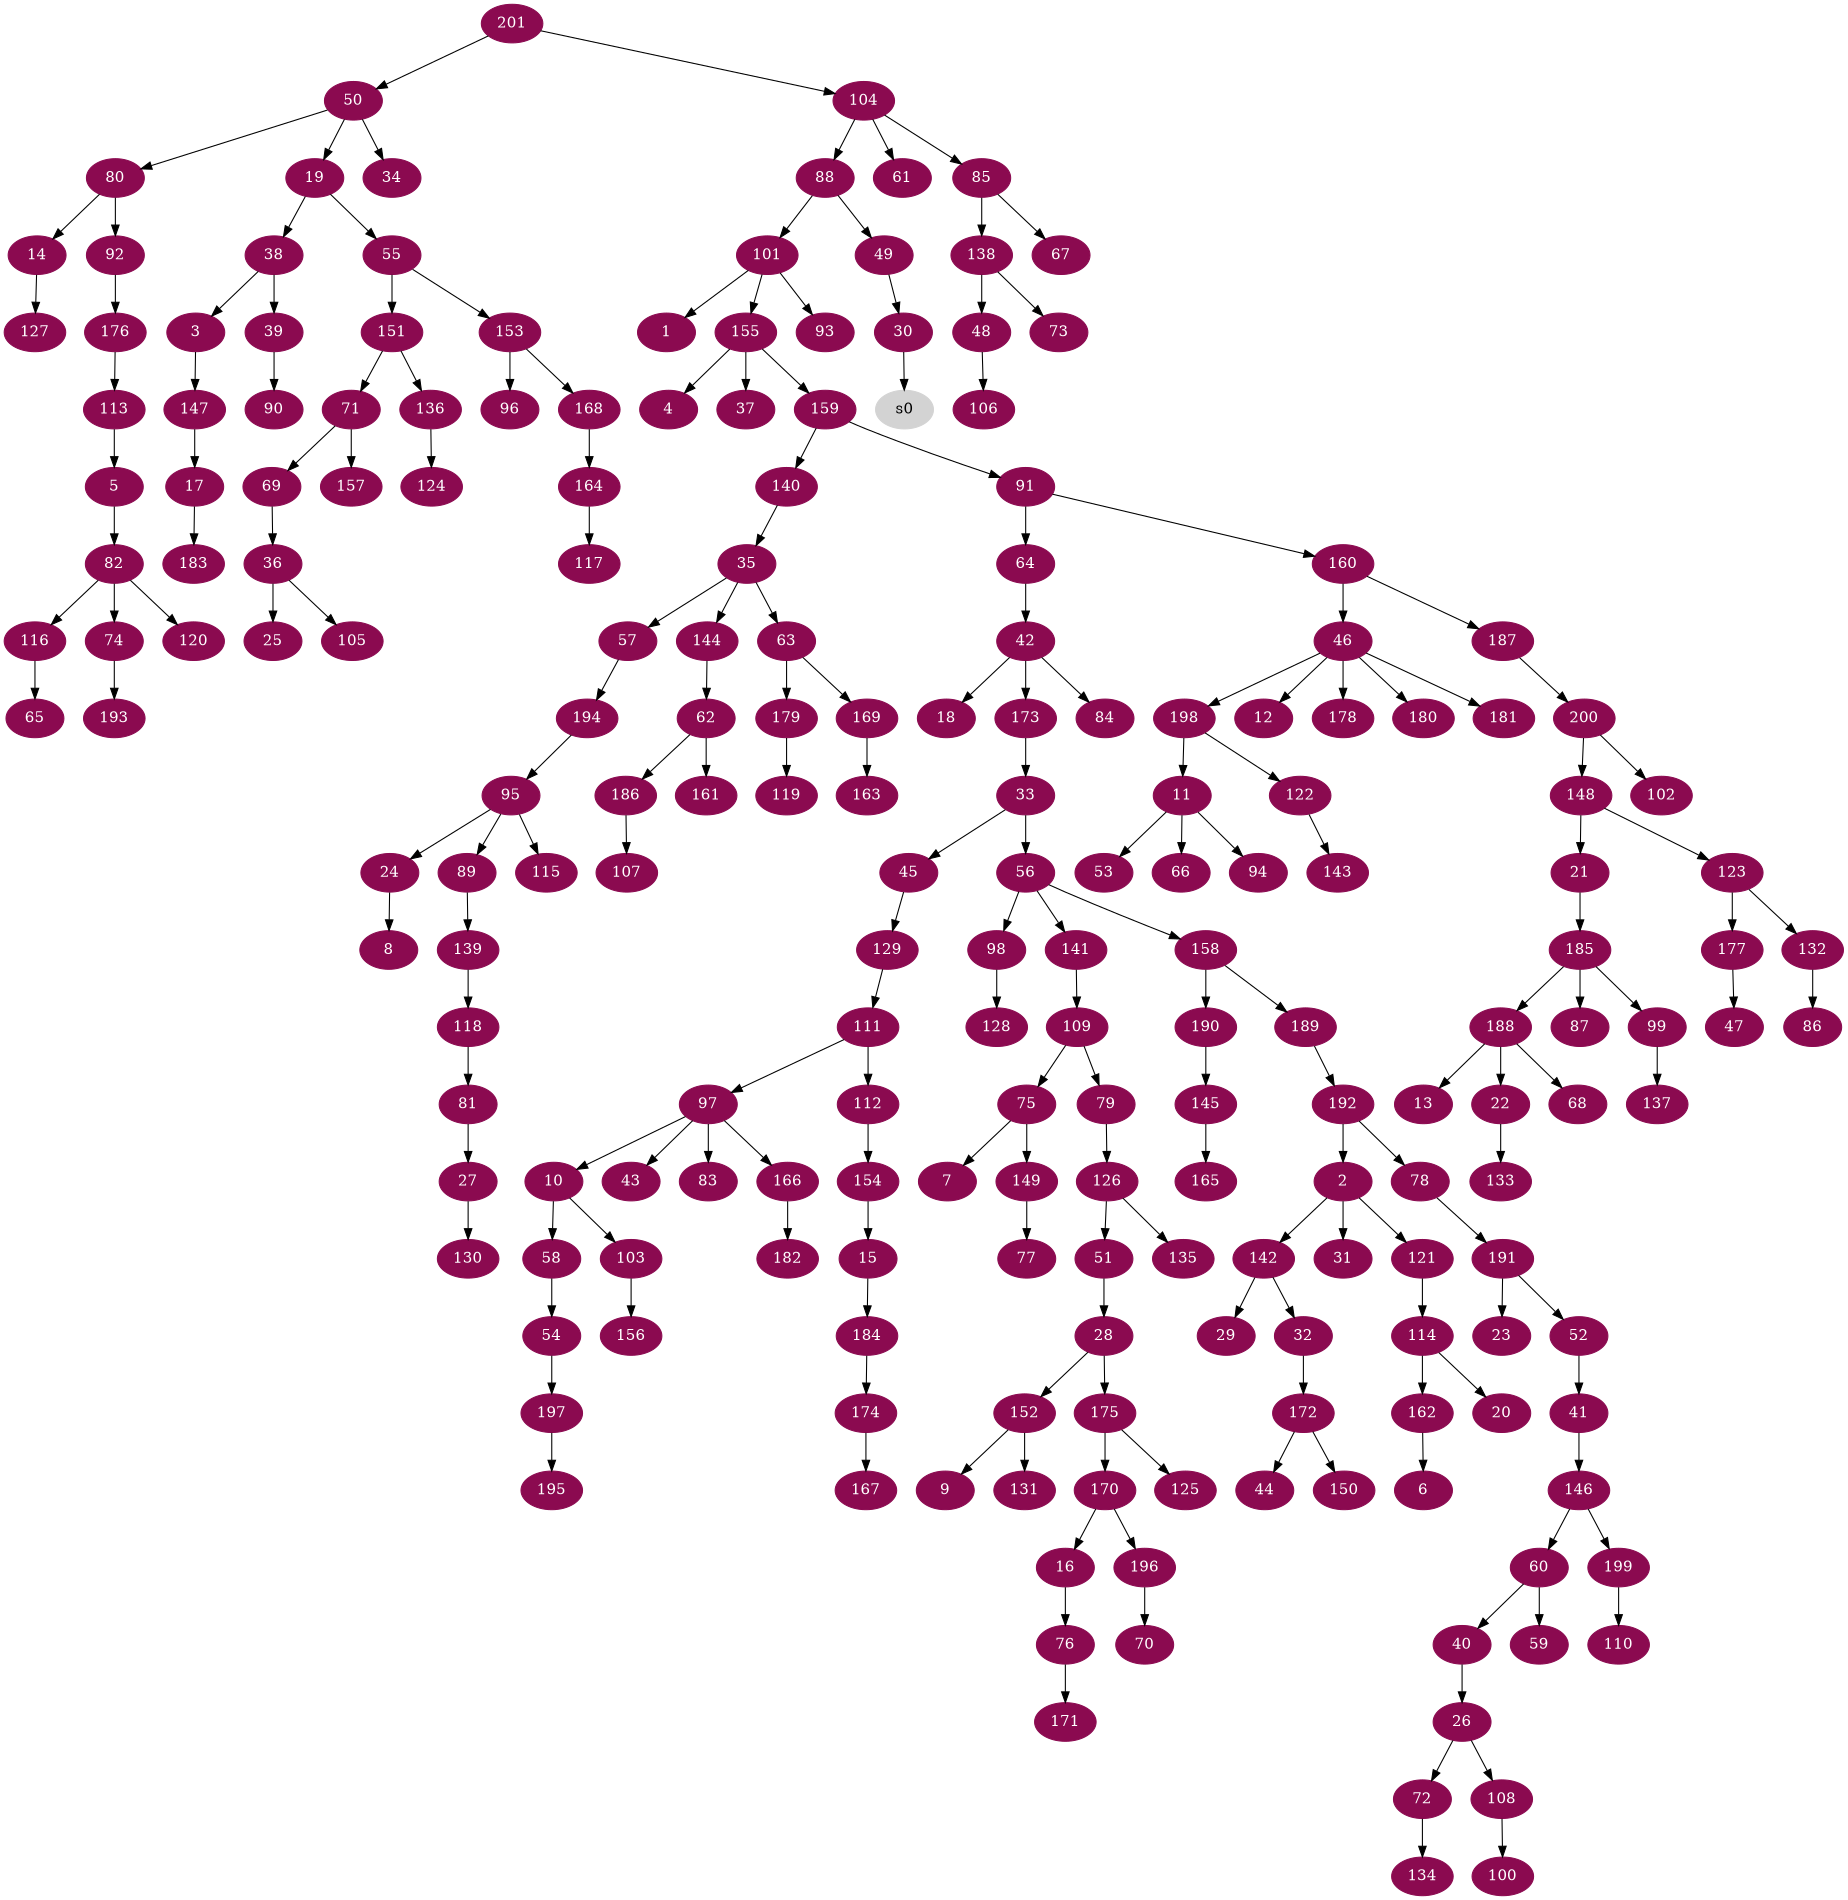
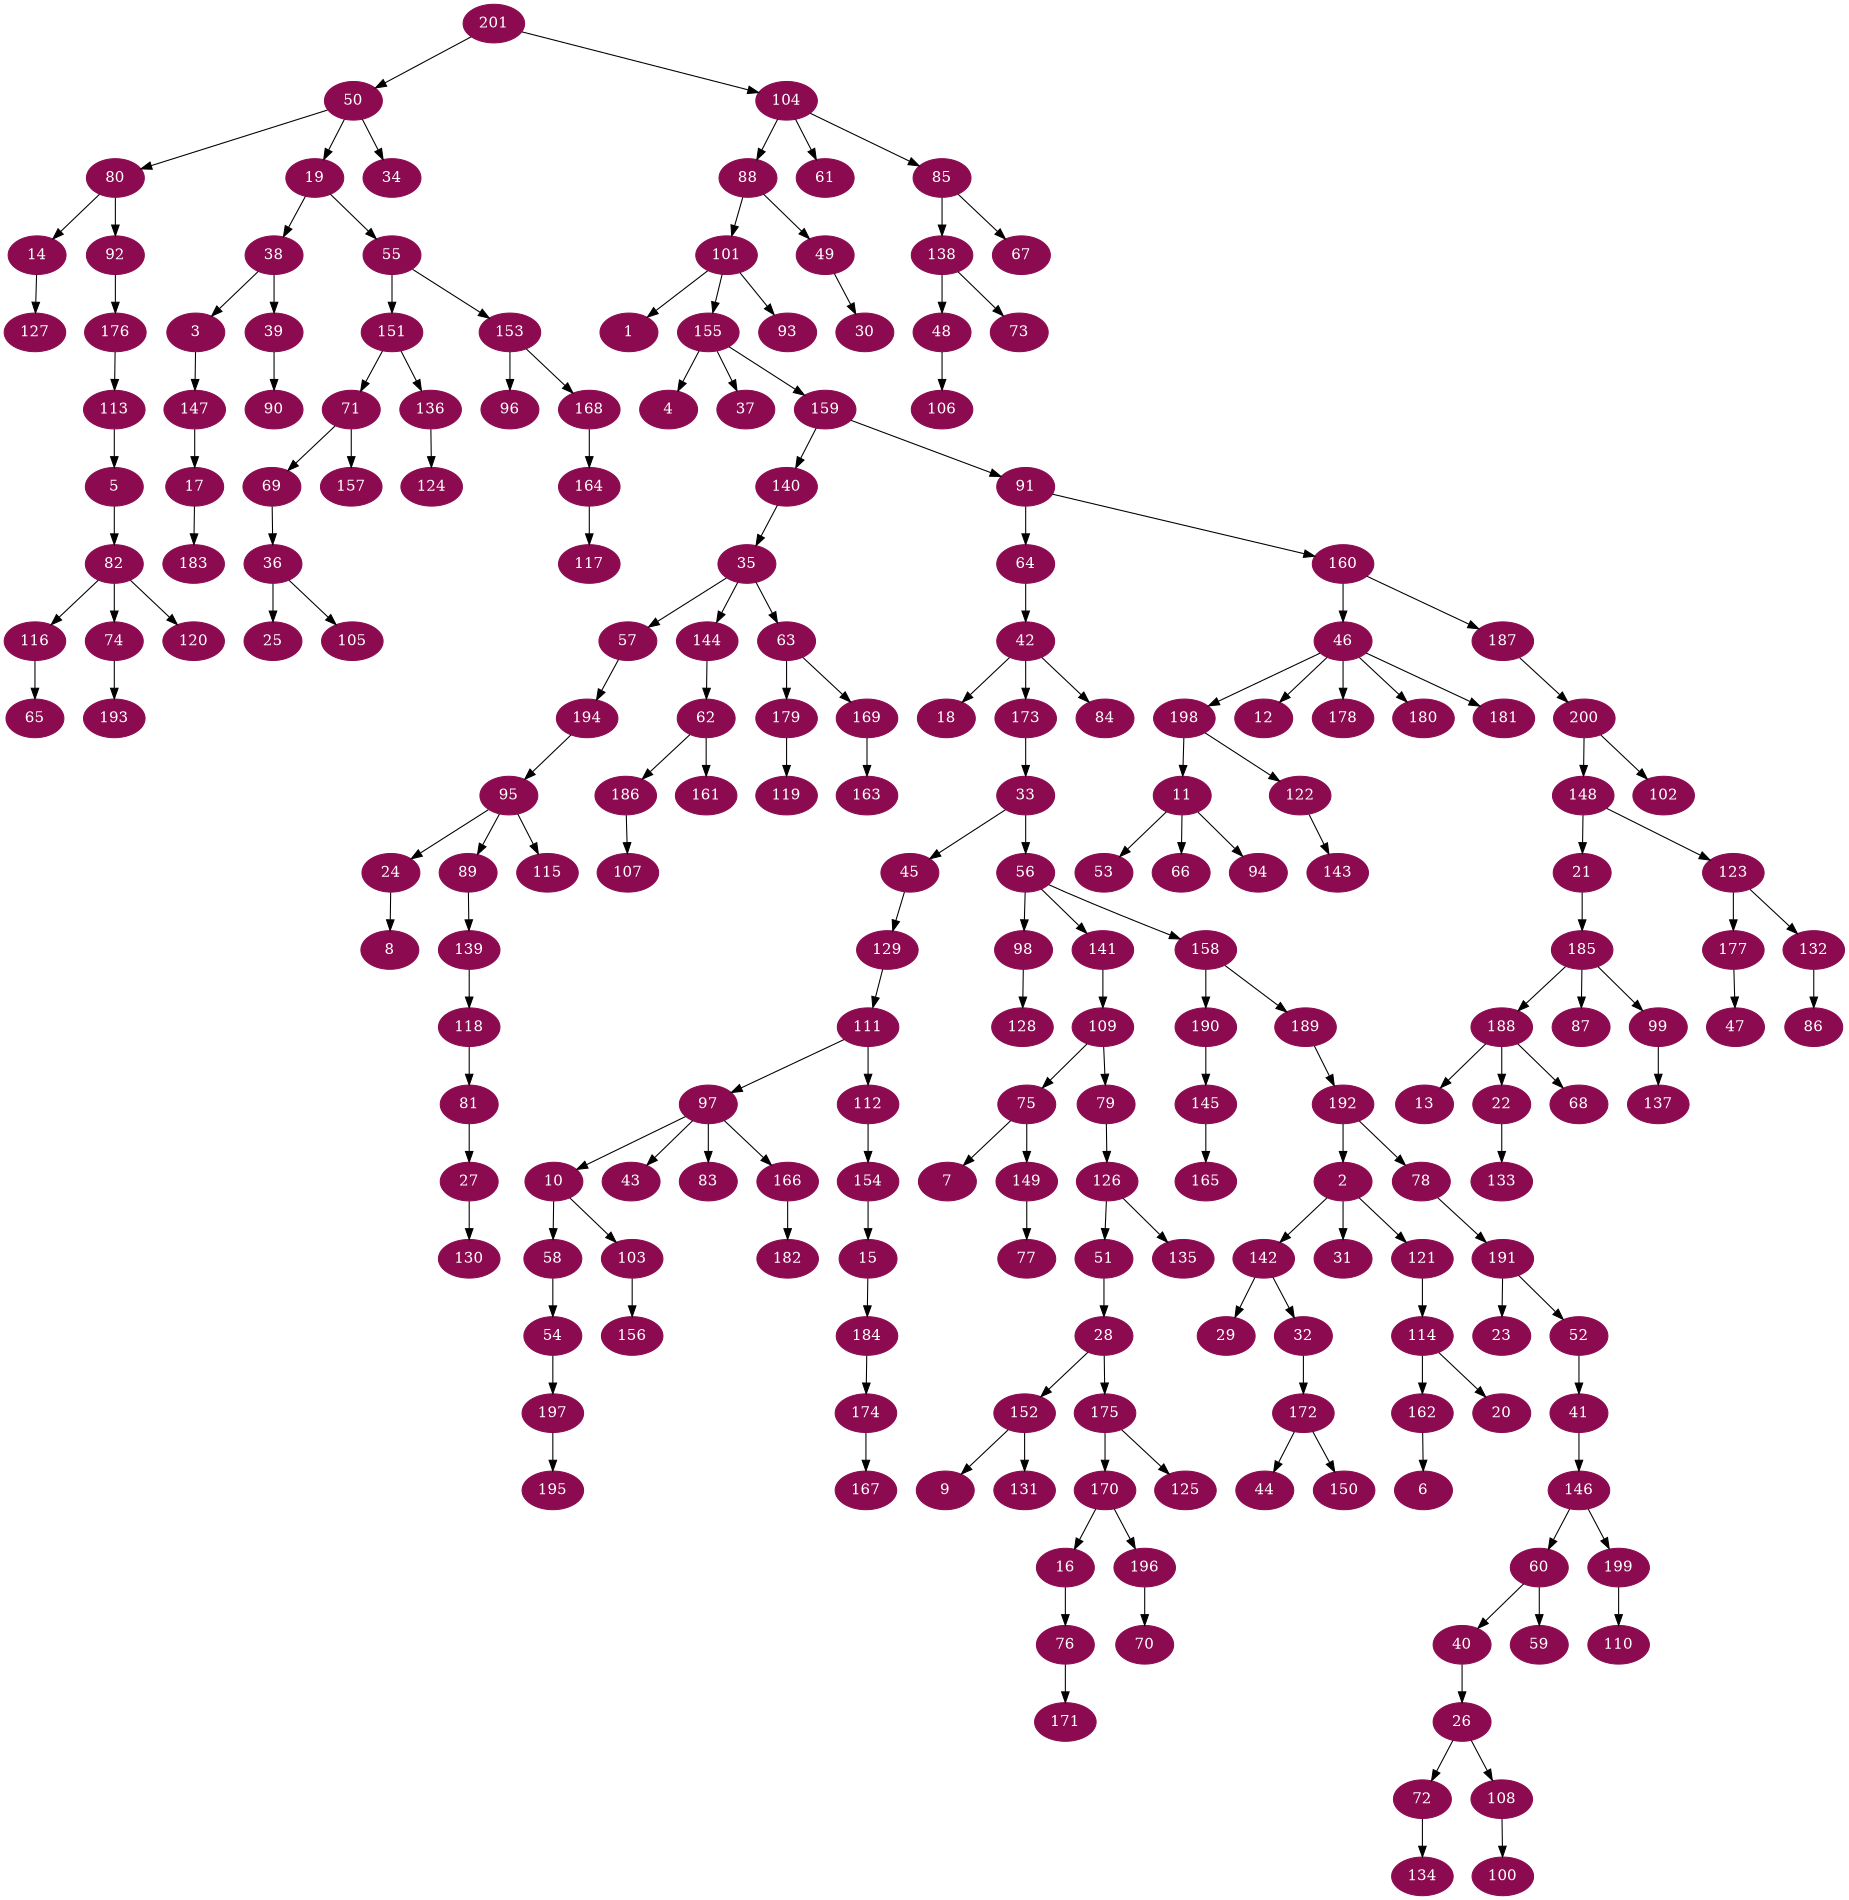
(905, 410) -> none
